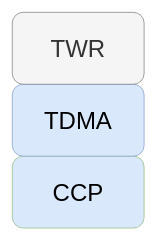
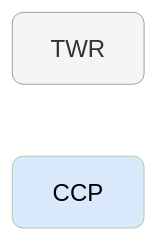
(78, 120) -> none
